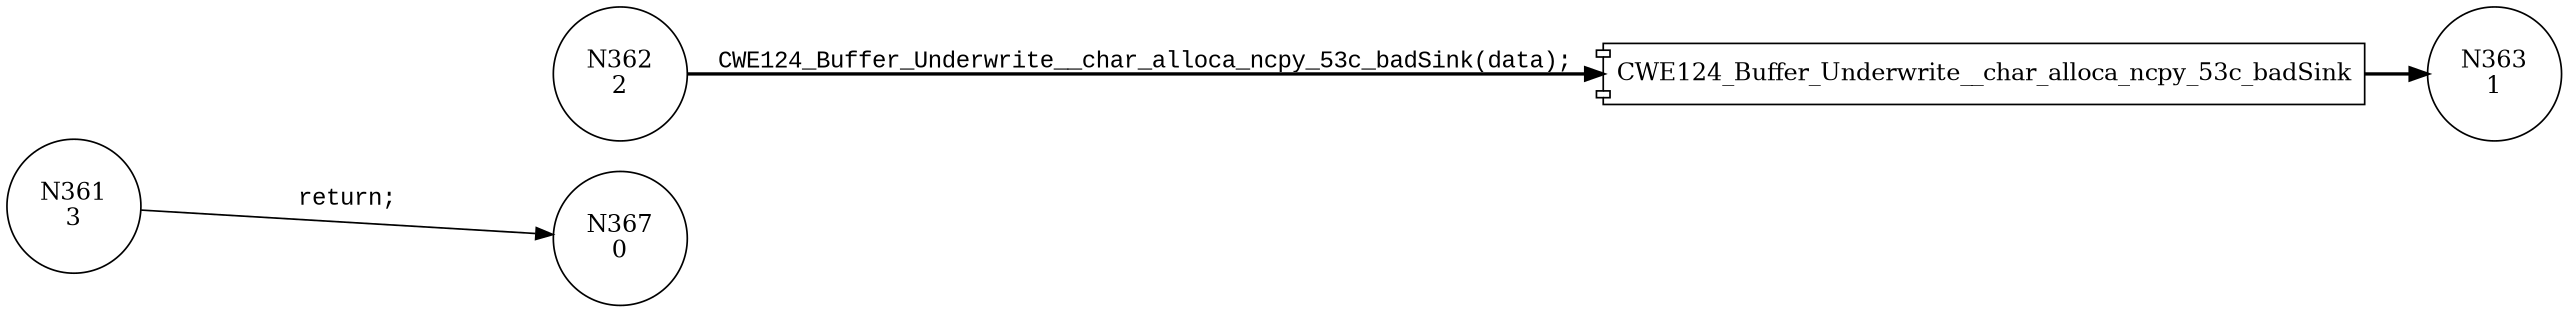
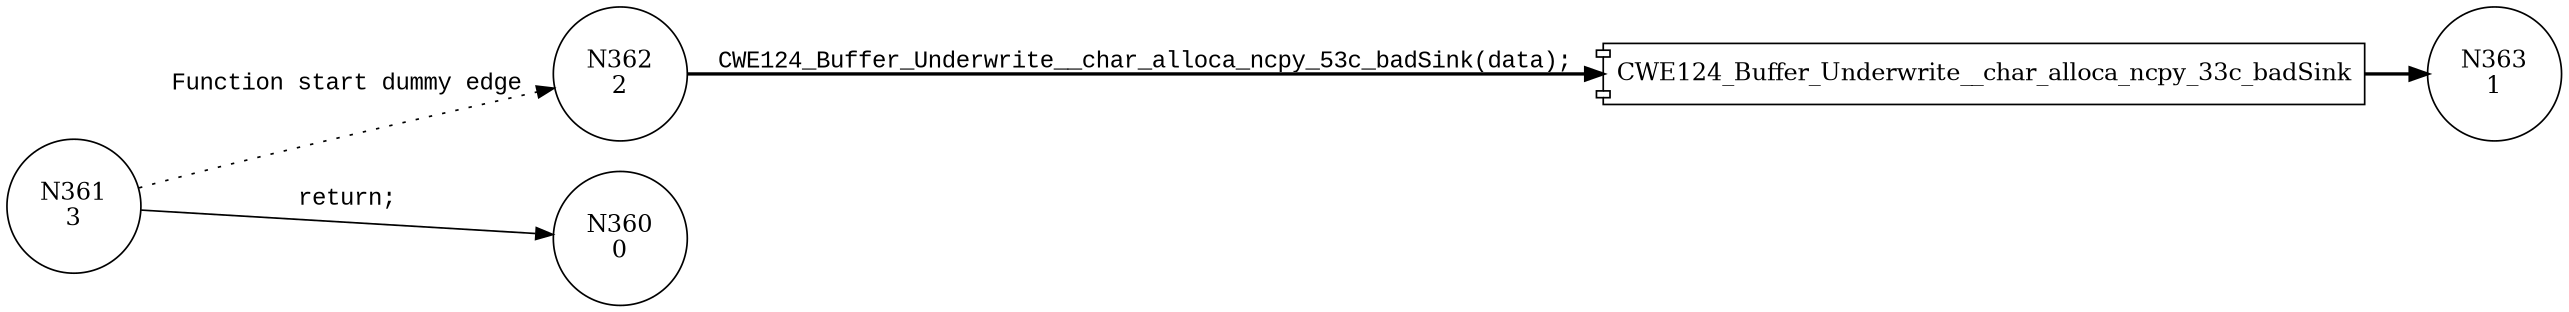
(1984, 74) -> (1984, 74)
none -> (338, 138)
(620, 238) -> (620, 238)
